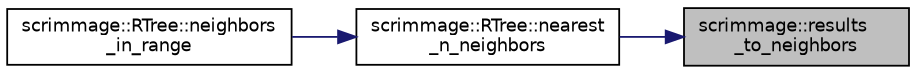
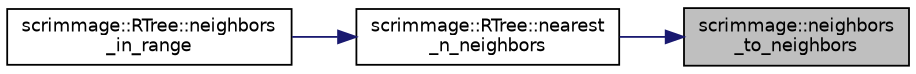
(796, 37) -> (796, 37)
